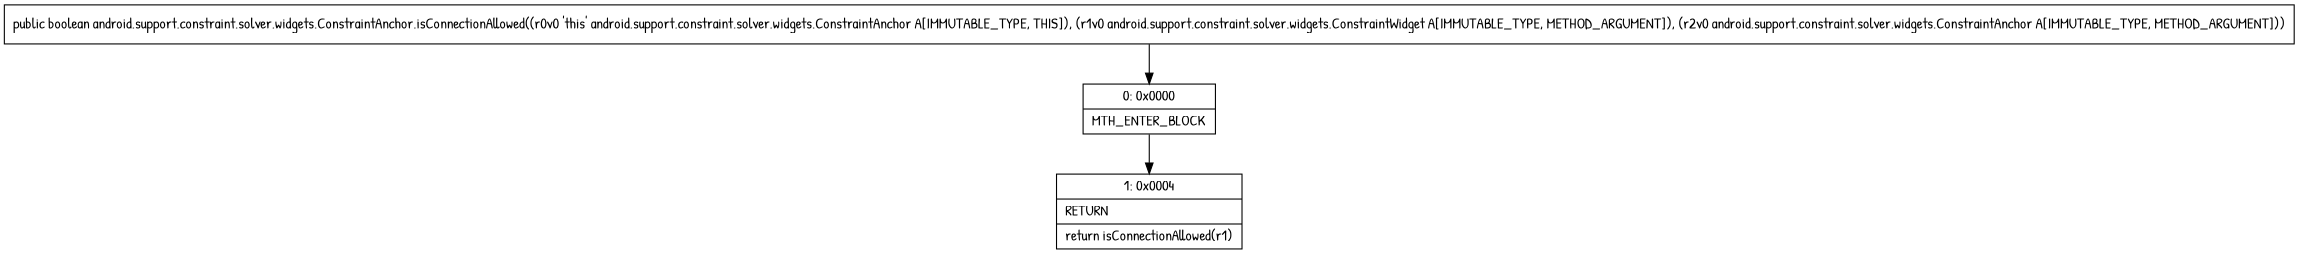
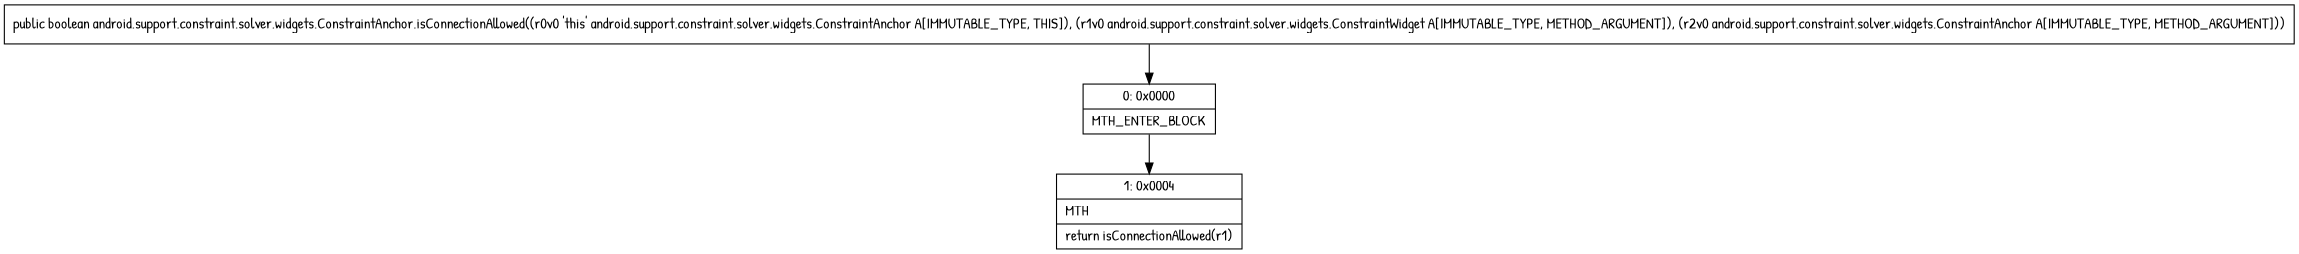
(1087, 211) -> (1077, 211)
